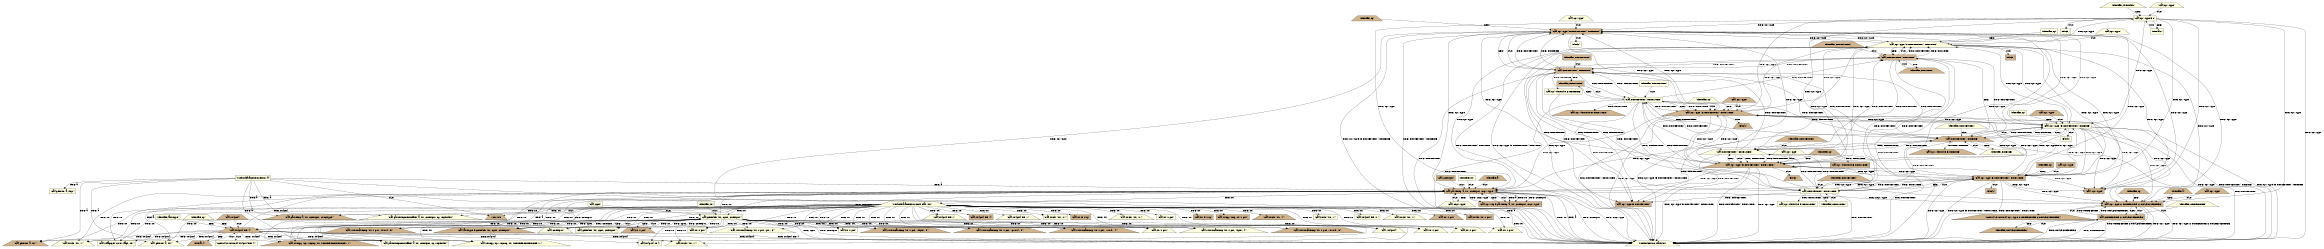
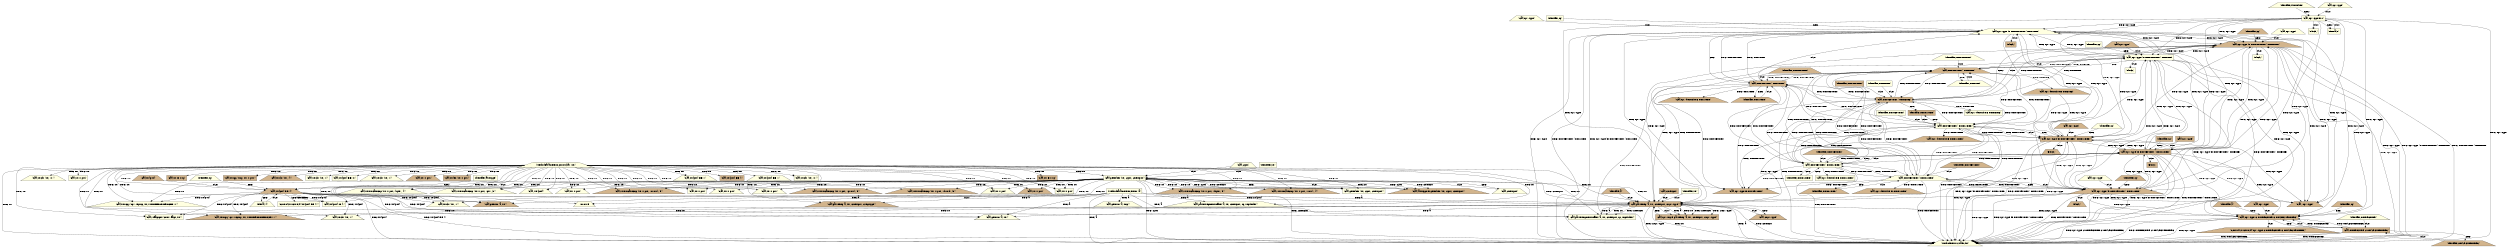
(1576, 31) -> (2256, 44)
(2034, 41) -> (2173, 21)
none -> (1879, 84)
none -> (1693, 100)
(1987, 100) -> (1779, 77)
(1710, 113) -> (2066, 139)
none -> (1852, 119)
(1901, 119) -> (2049, 122)
(1958, 145) -> (2041, 77)
(1976, 148) -> (1967, 77)
(1652, 157) -> (1853, 103)
(1850, 165) -> (1889, 191)
(63, 191) -> (1118, 204)
none -> (1824, 191)
(2094, 191) -> (2305, 204)
(1193, 198) -> (1273, 168)
(1834, 198) -> (1818, 172)
(595, 204) -> (1243, 165)
(1457, 204) -> (1768, 217)
(1633, 204) -> (1746, 191)
(496, 217) -> (584, 204)
(203, 224) -> (421, 185)
(239, 237) -> (300, 198)
(200, 243) -> (262, 204)
